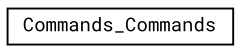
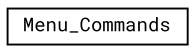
(120, 27) -> (98, 27)
